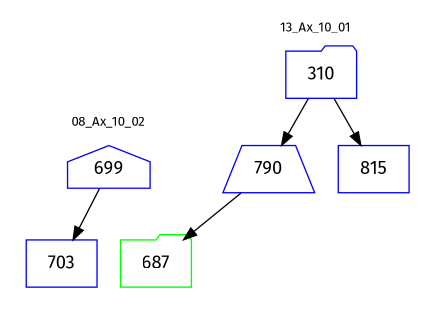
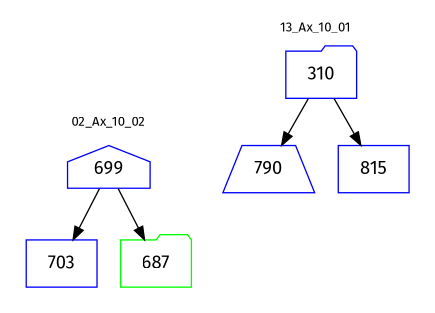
(109, 123) -> (109, 123)
(217, 212) -> (128, 208)
